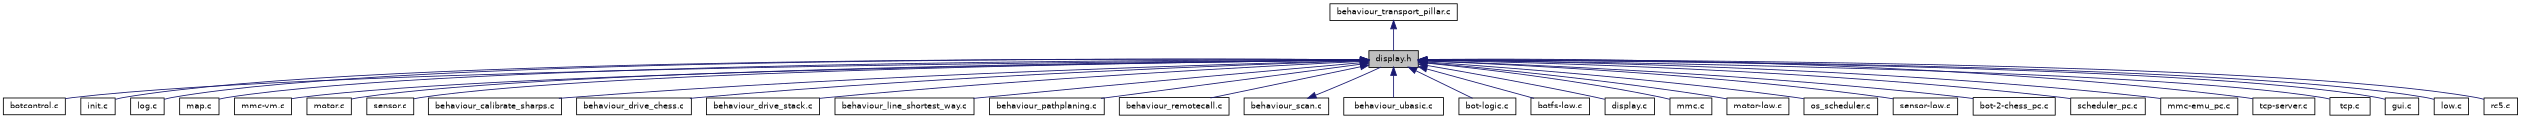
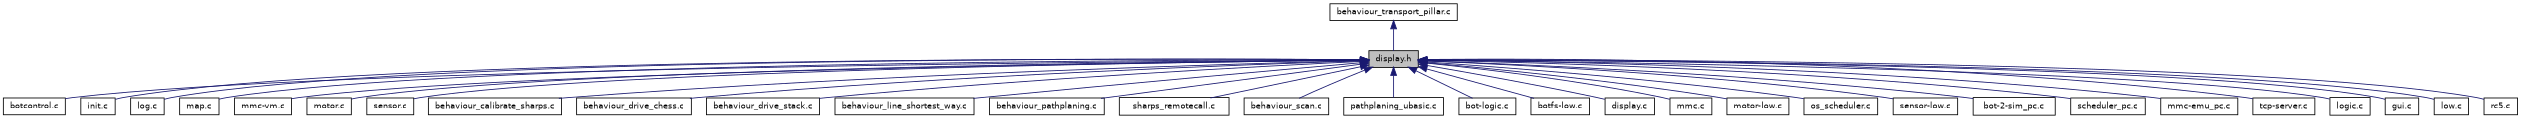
(1349, 81) -> (1332, 84)
(1174, 106) -> (1174, 106)
(1394, 106) -> (1394, 106)
(2014, 106) -> (2014, 106)
(2350, 106) -> (2350, 106)
